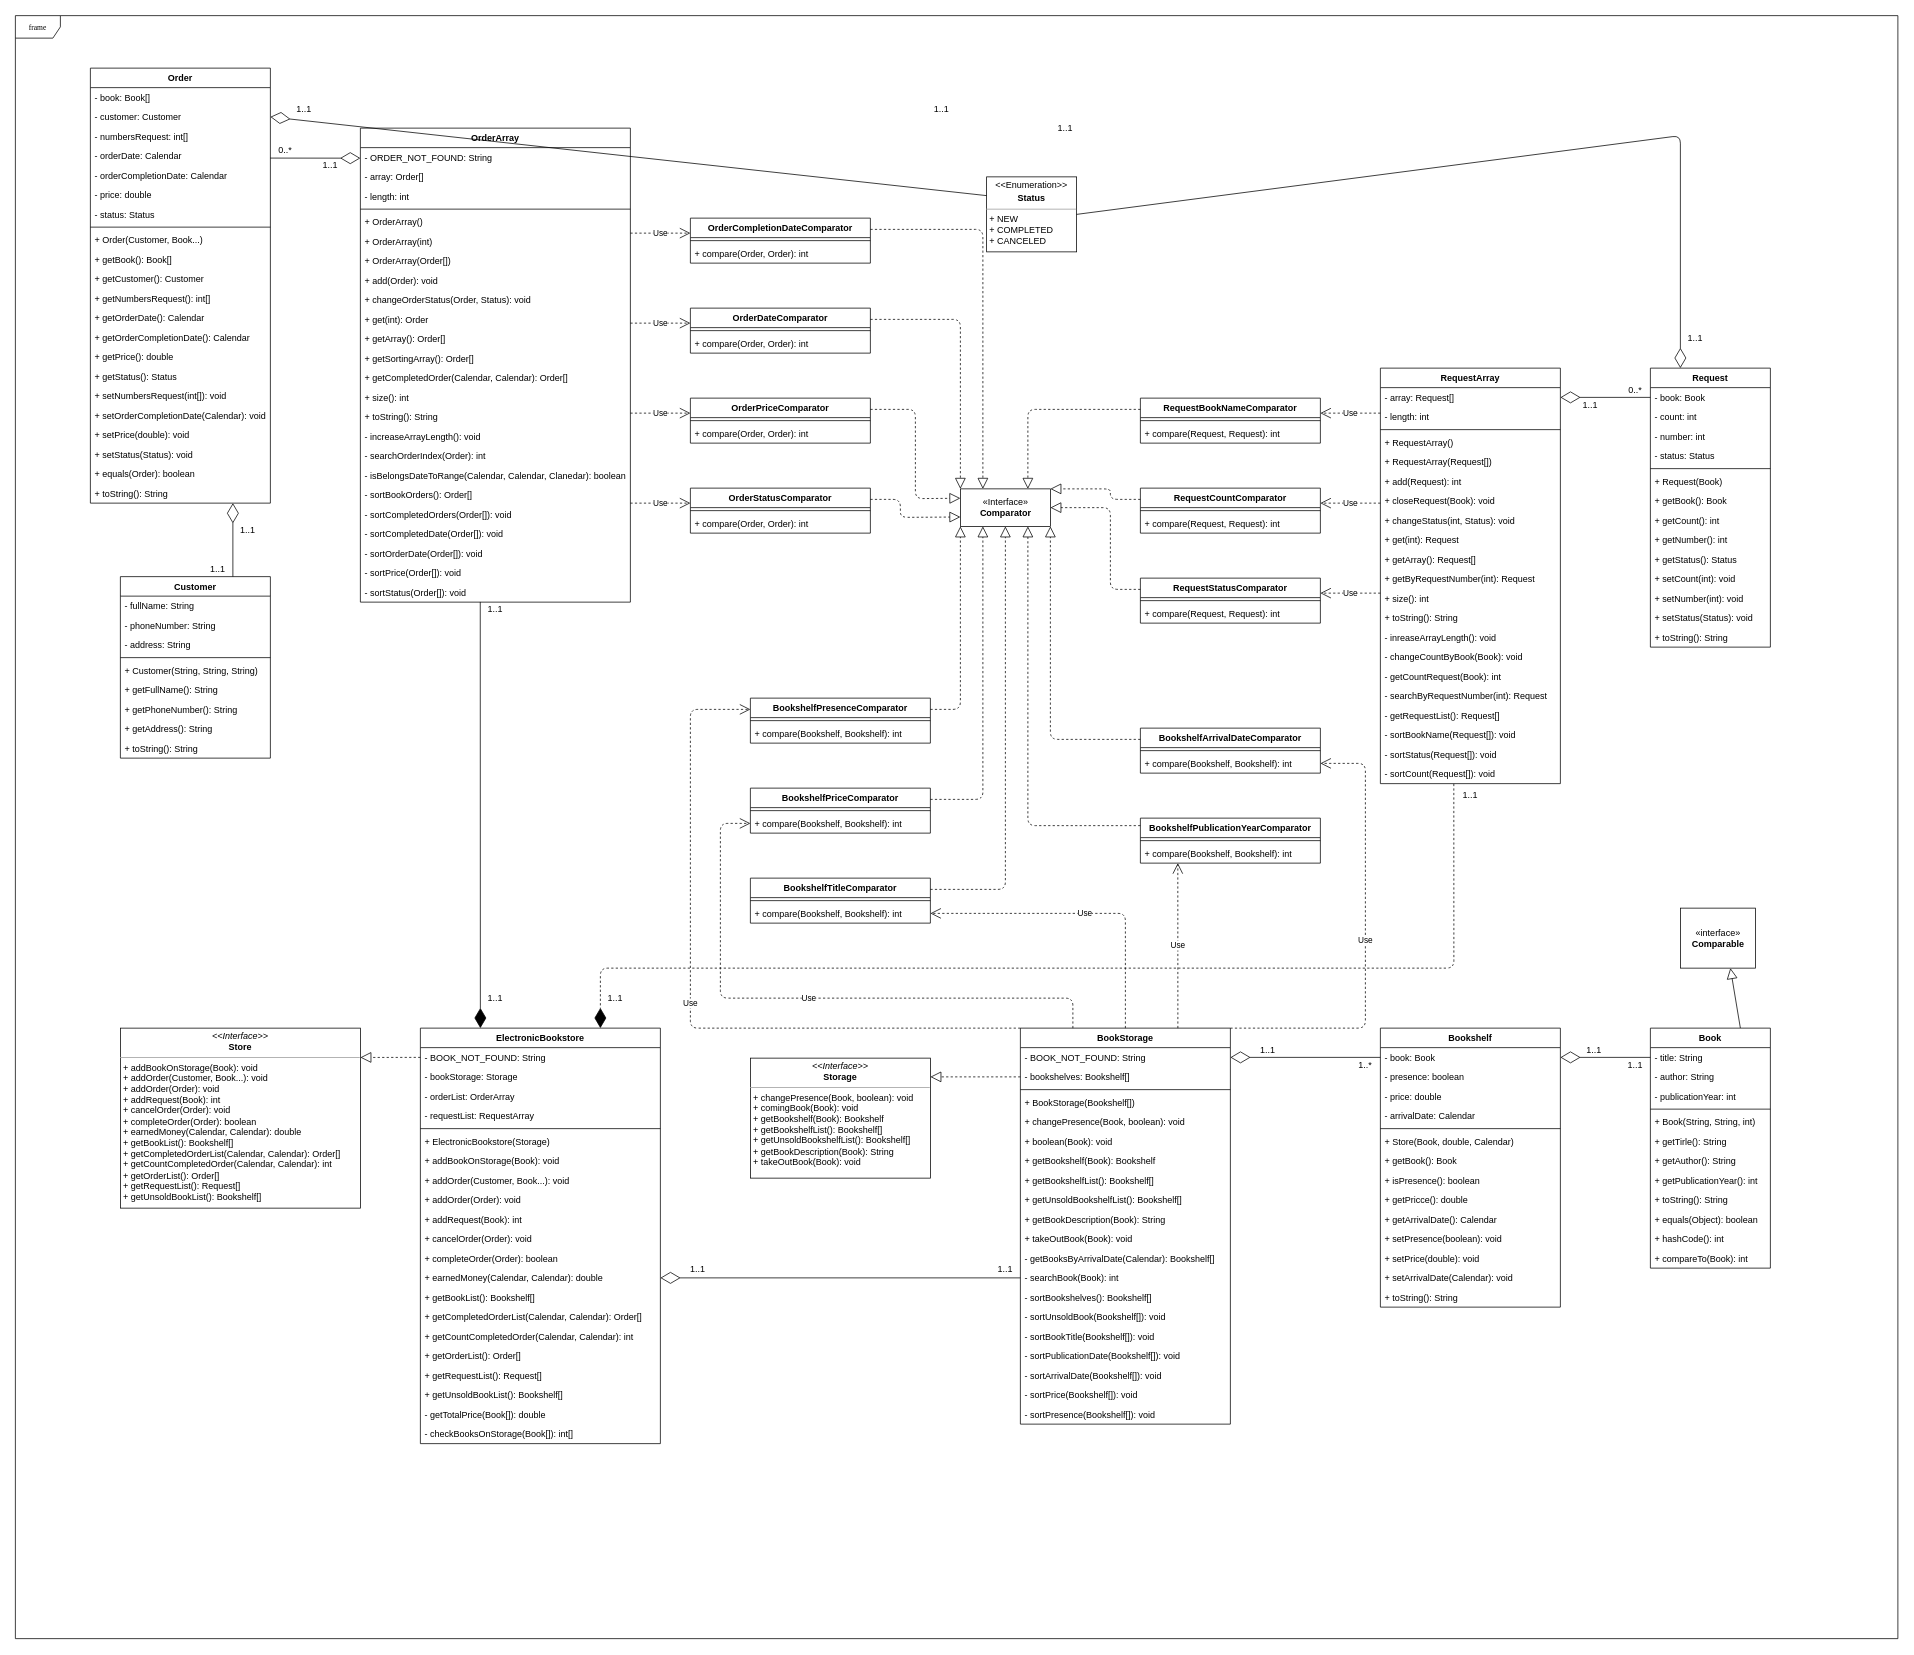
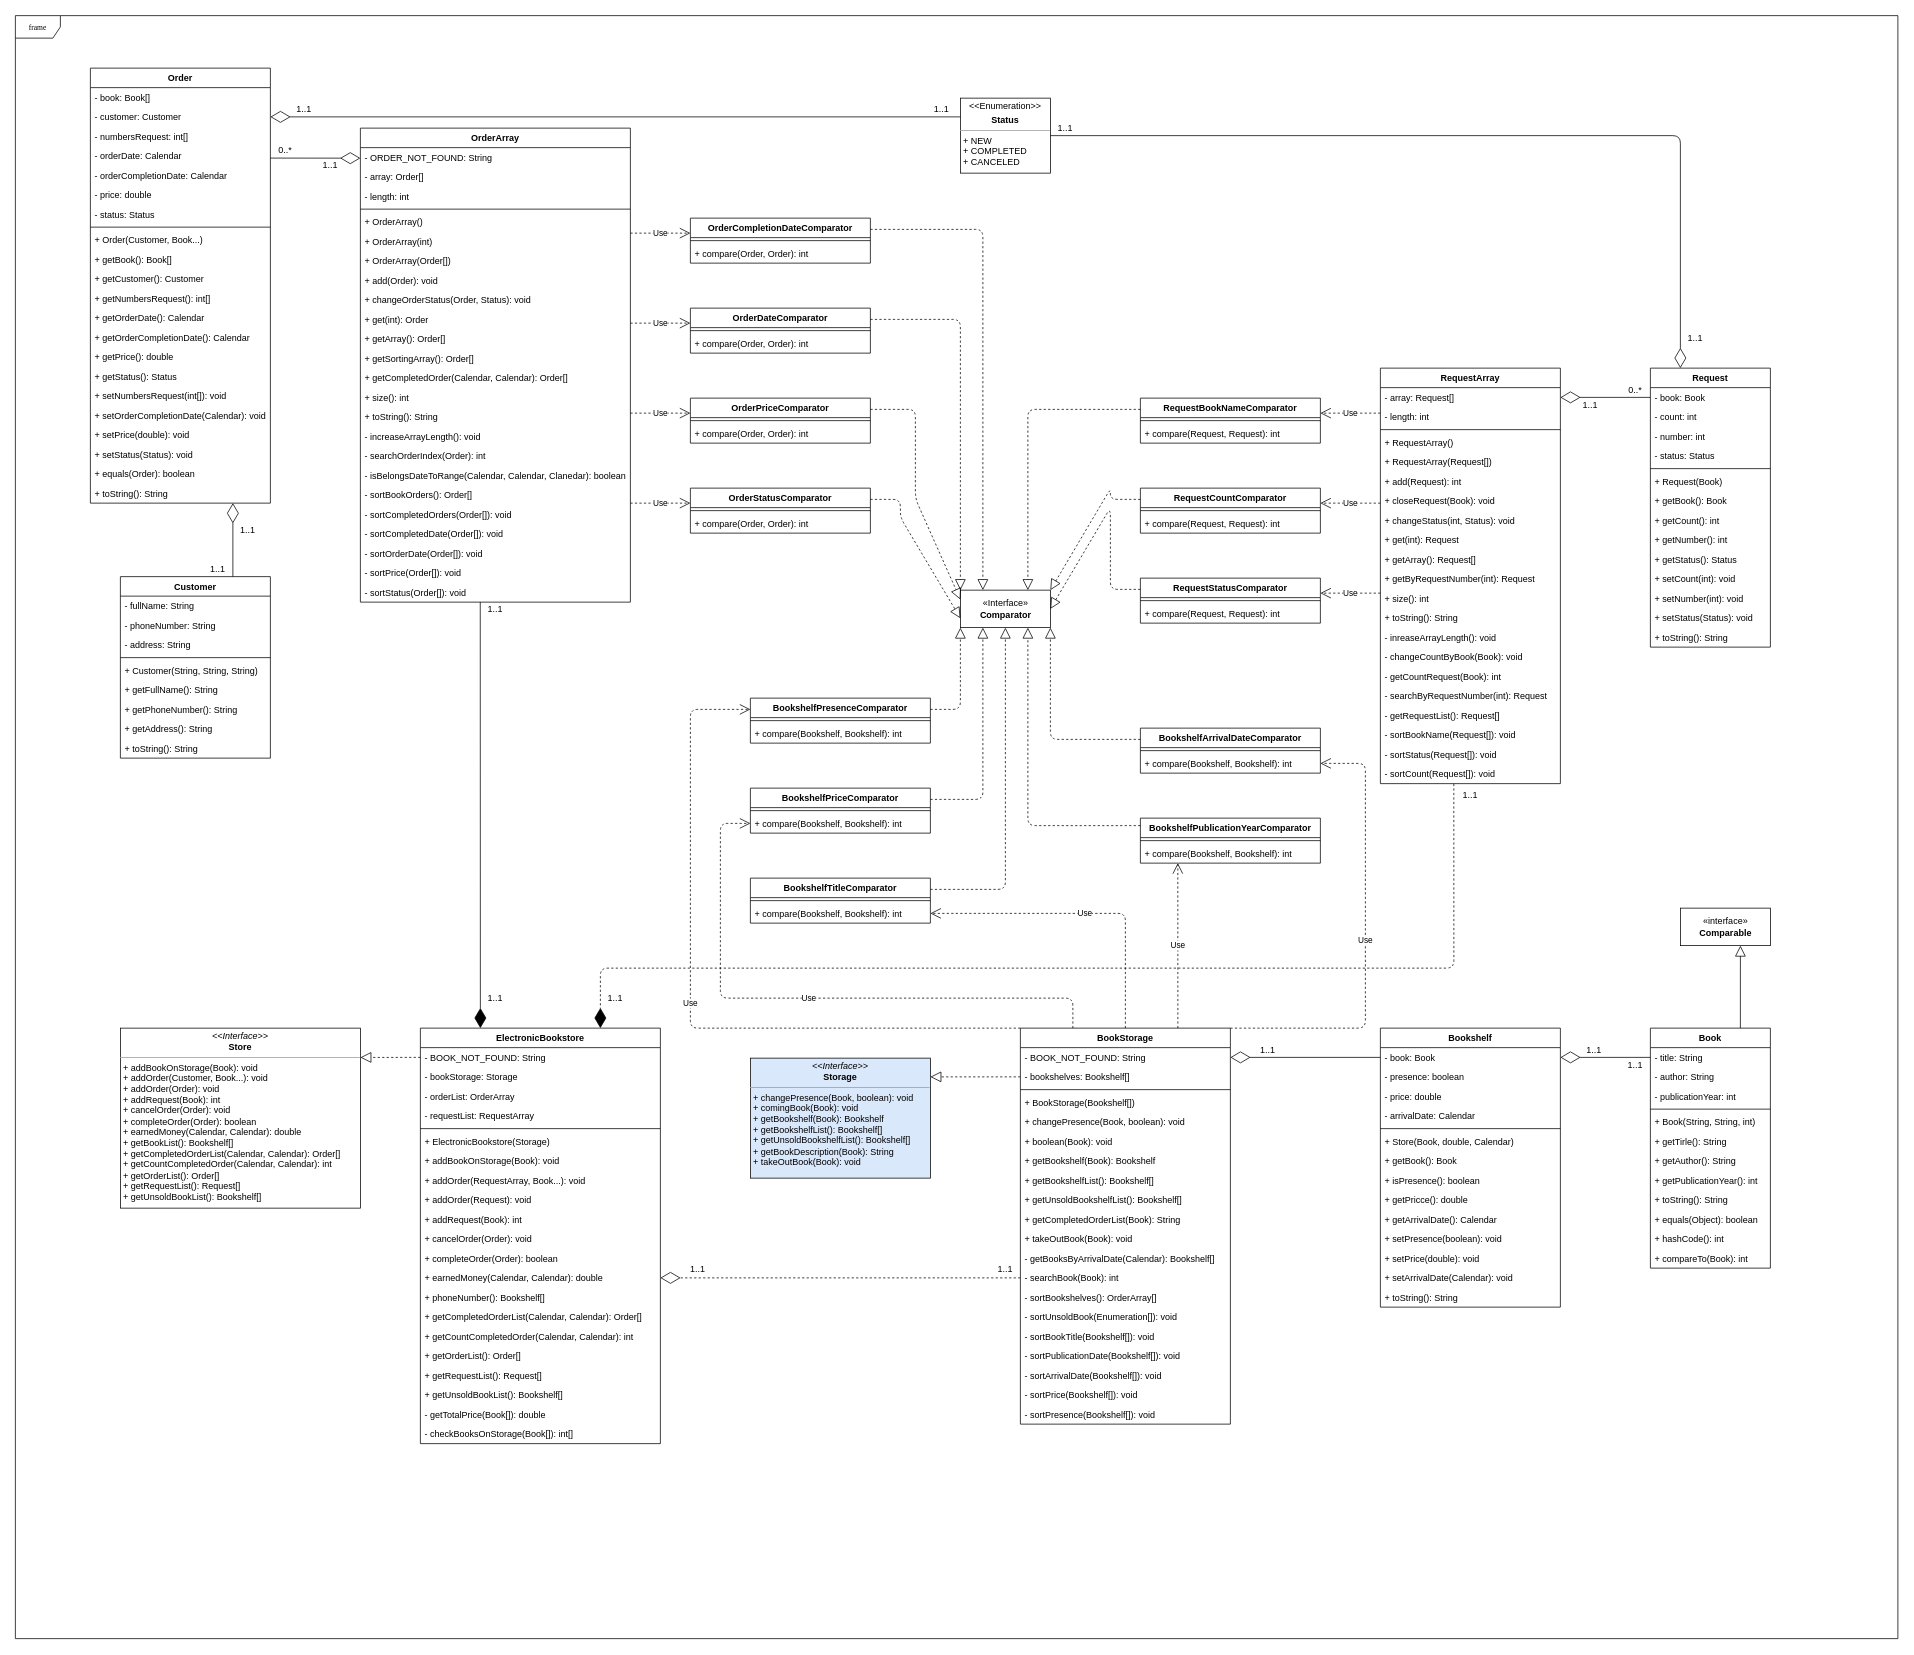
(1032, 214) -> (1005, 135)
(1005, 507) -> (1005, 609)
(1718, 938) -> (1725, 927)
(1365, 1065) -> none
(840, 1118) -> (840, 1118)
(502, 1181) -> (512, 1181)
(478, 1200) -> (483, 1200)
(1103, 1220) -> (1111, 1220)
(849, 1278) -> (849, 1278)
(489, 1298) -> (490, 1298)
(1099, 1298) -> (1103, 1298)
(1106, 1317) -> (1111, 1317)
